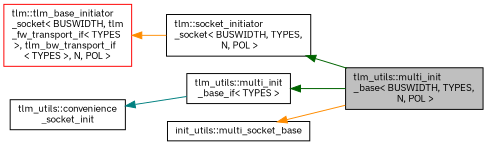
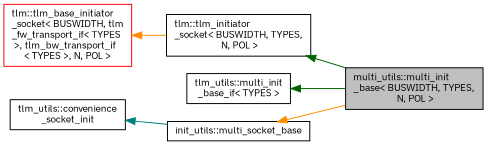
(239, 35) -> (239, 35)
(414, 89) -> (414, 89)
(161, 100) -> (151, 123)
